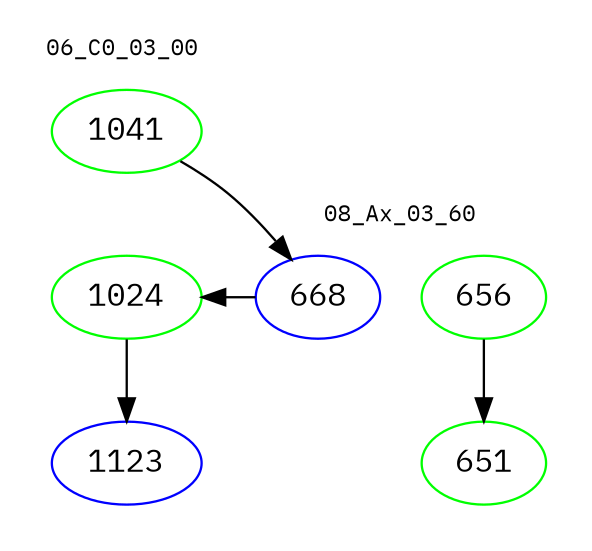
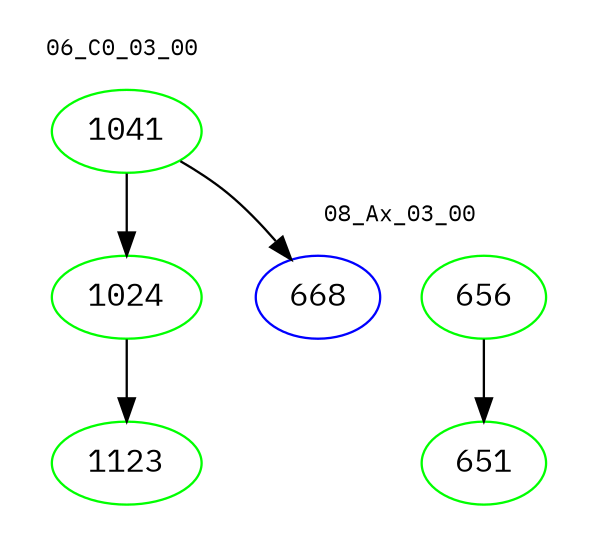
(401, 215) -> (401, 215)
(241, 297) -> (127, 203)
(127, 463) -> (127, 463)
